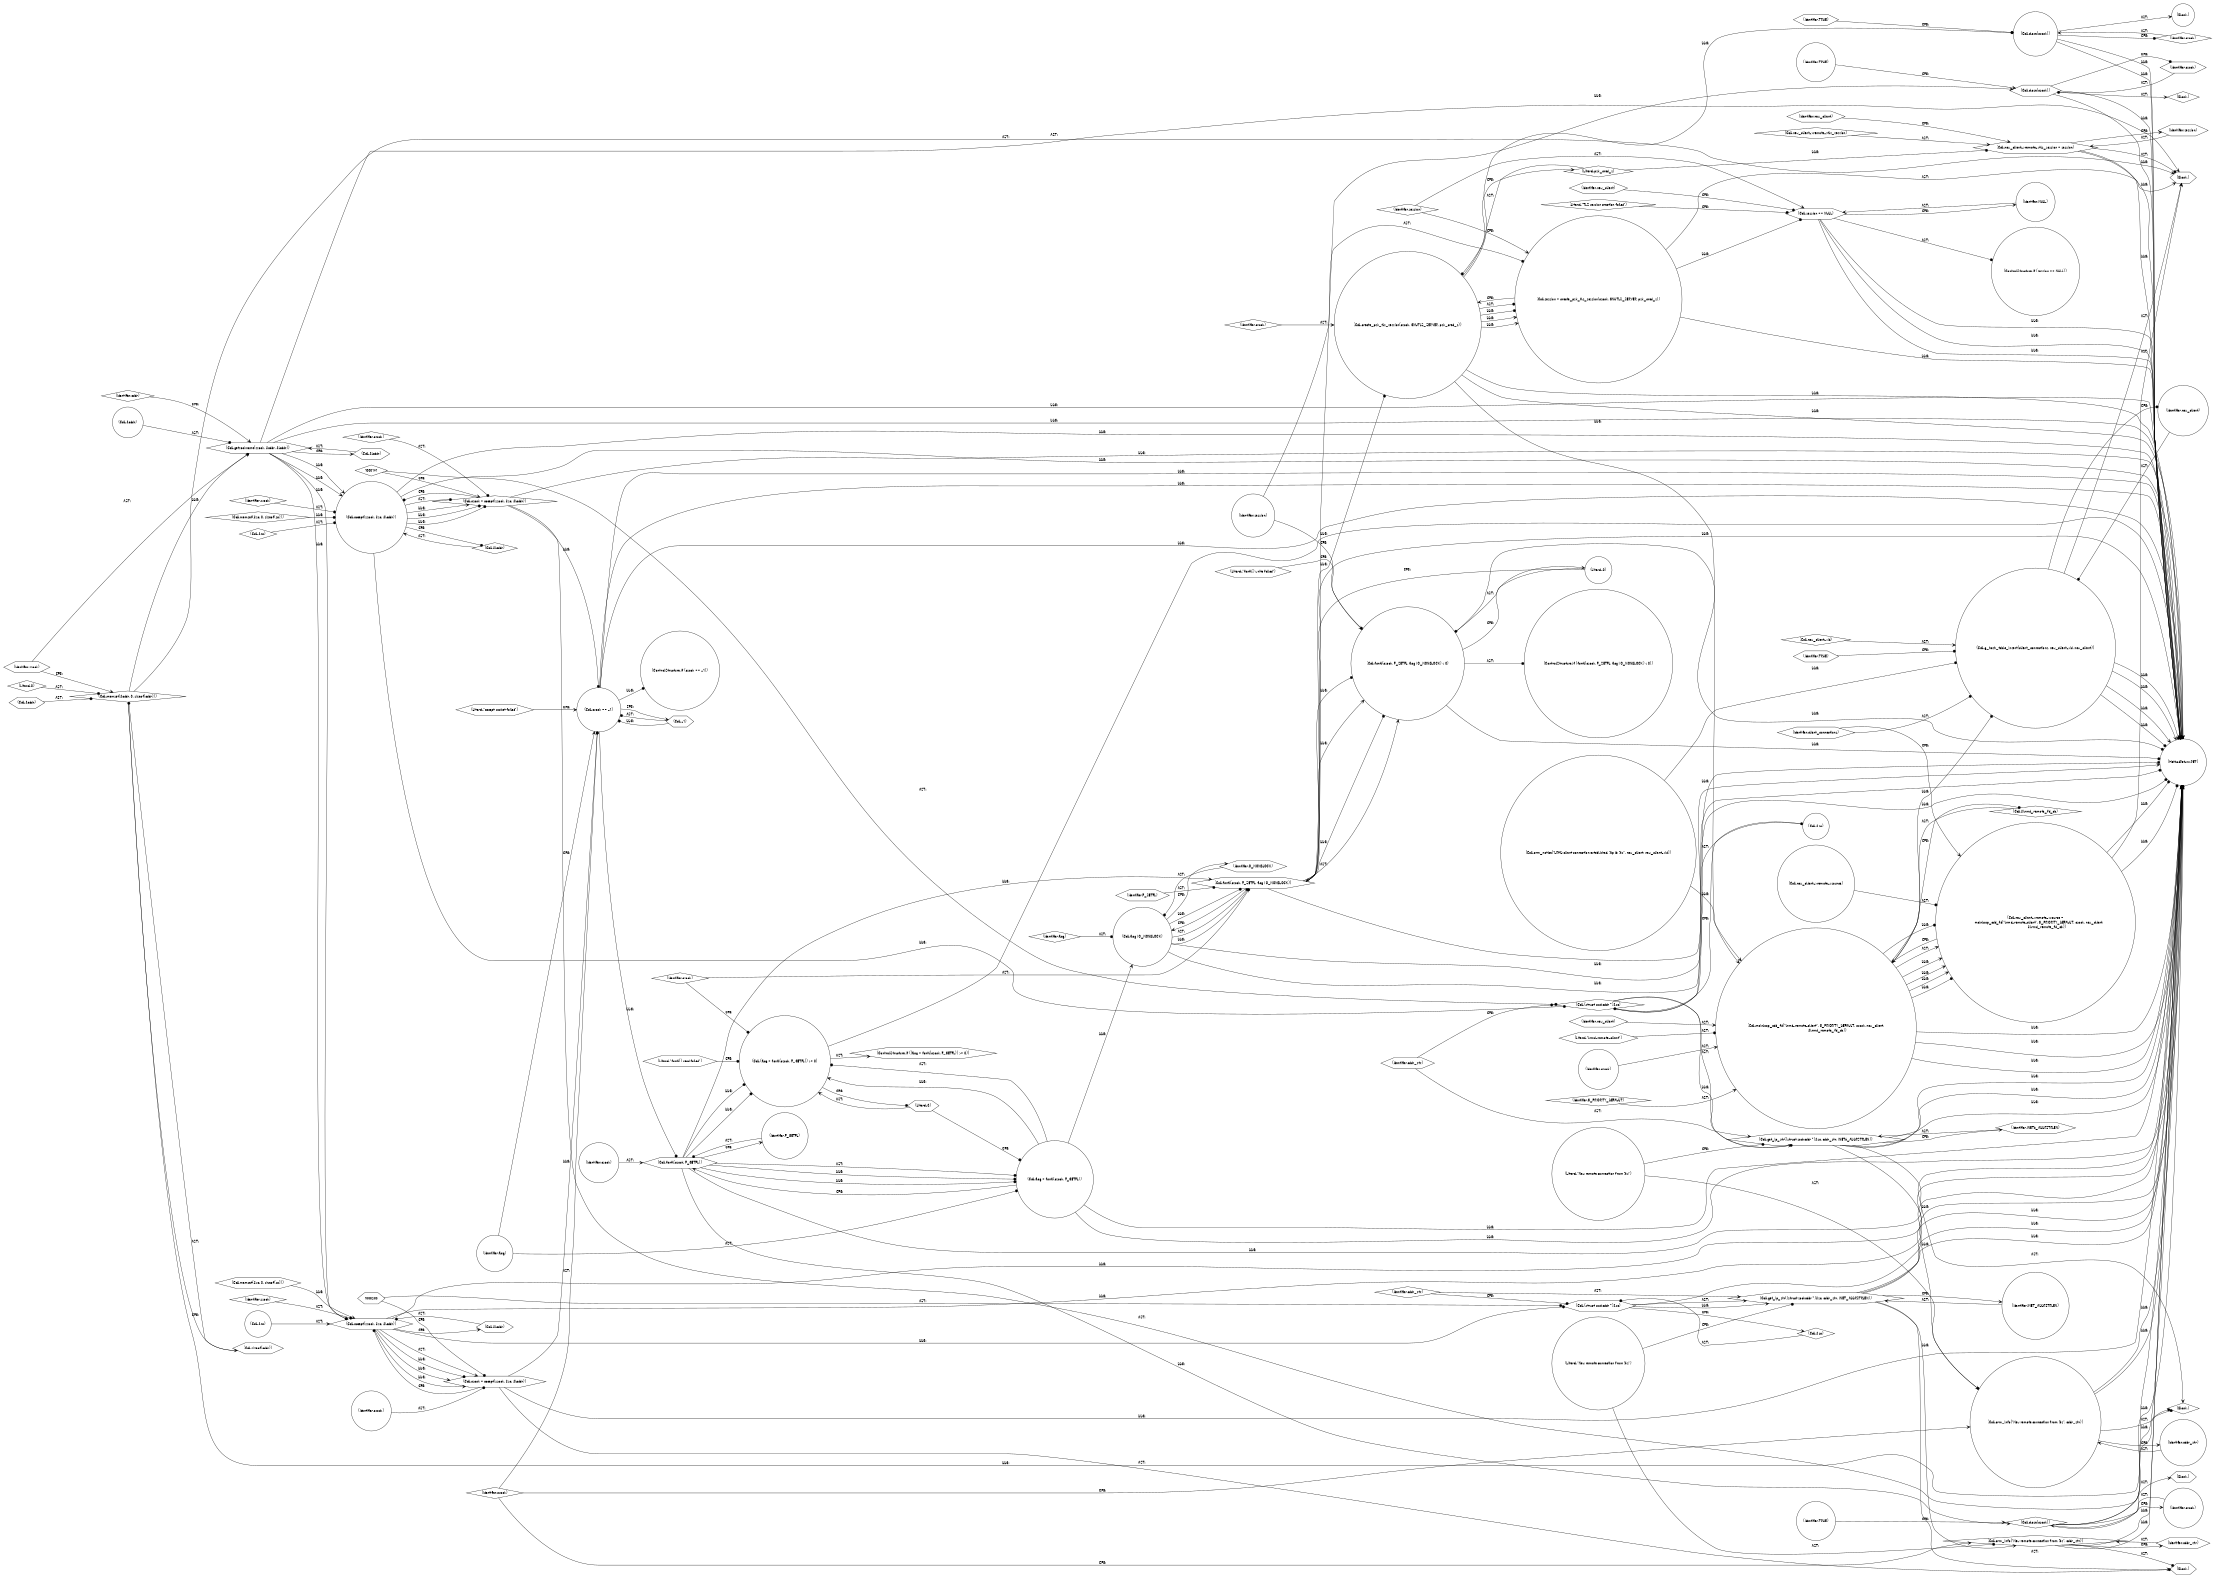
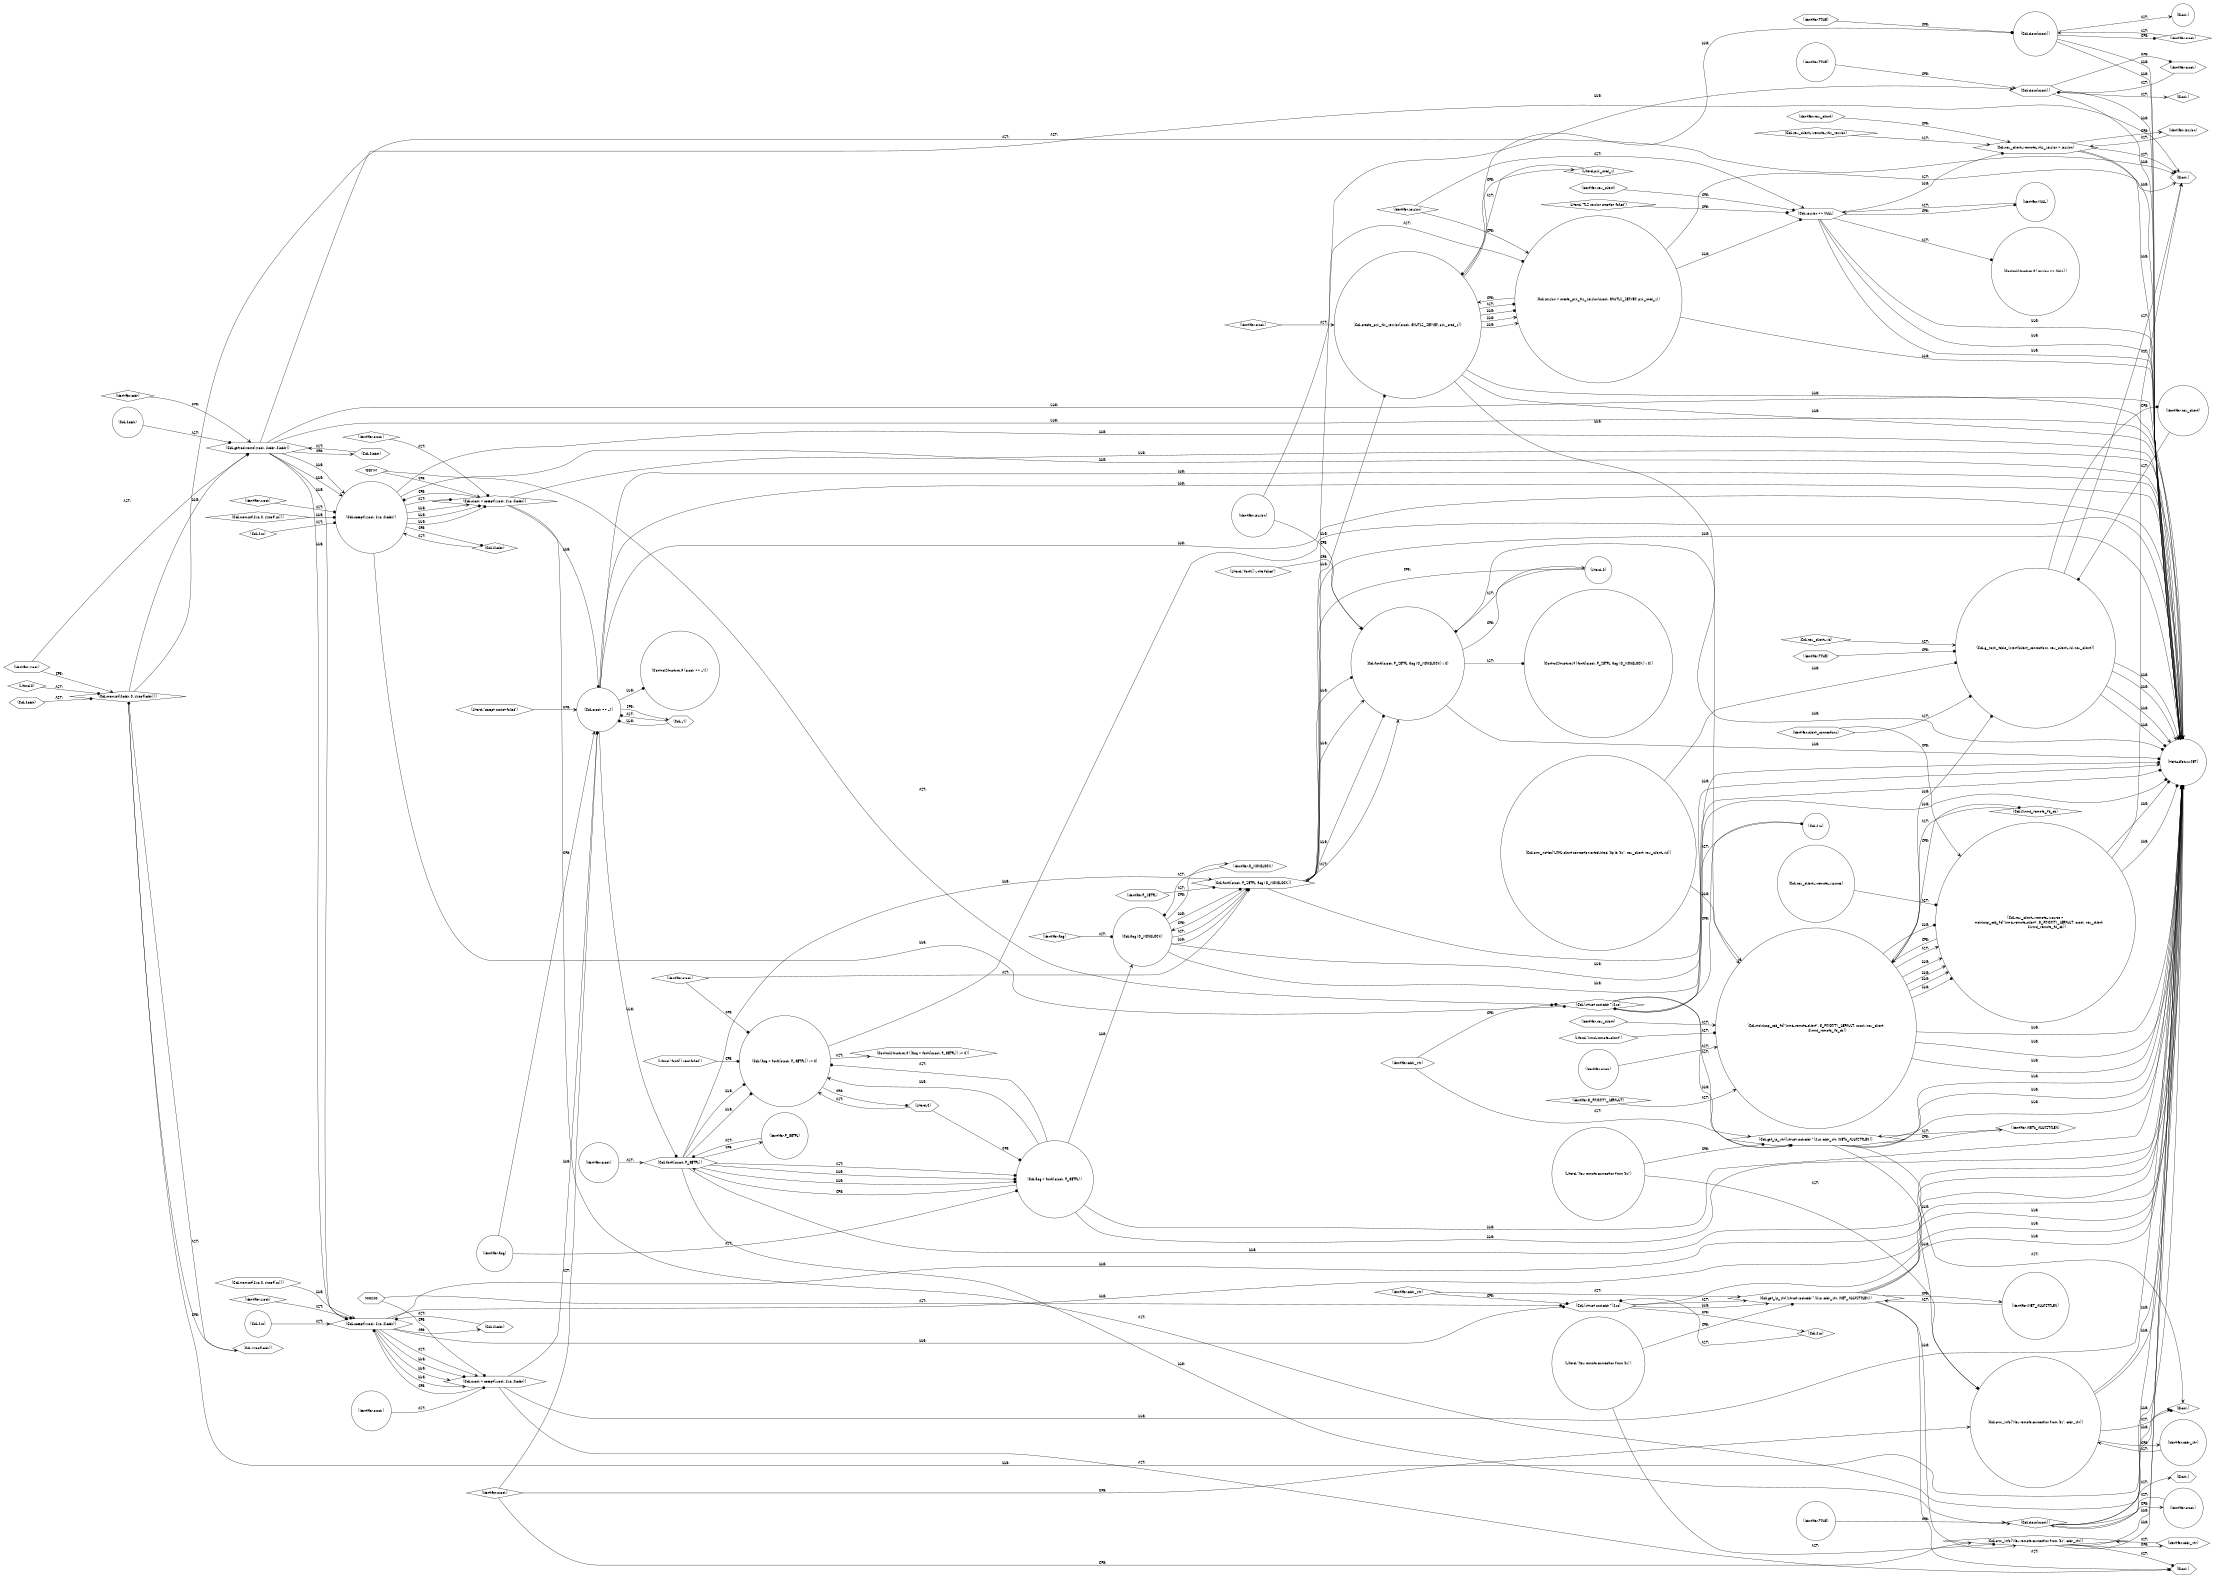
(1805, 160) -> (1924, 189)
(1929, 213) -> (1929, 213)
